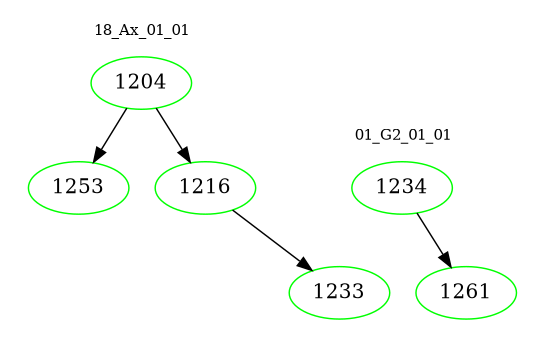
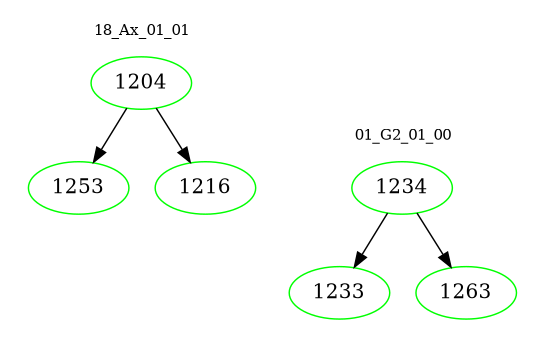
(404, 136) -> (404, 136)
(266, 236) -> (375, 234)
(466, 293) -> (466, 293)
